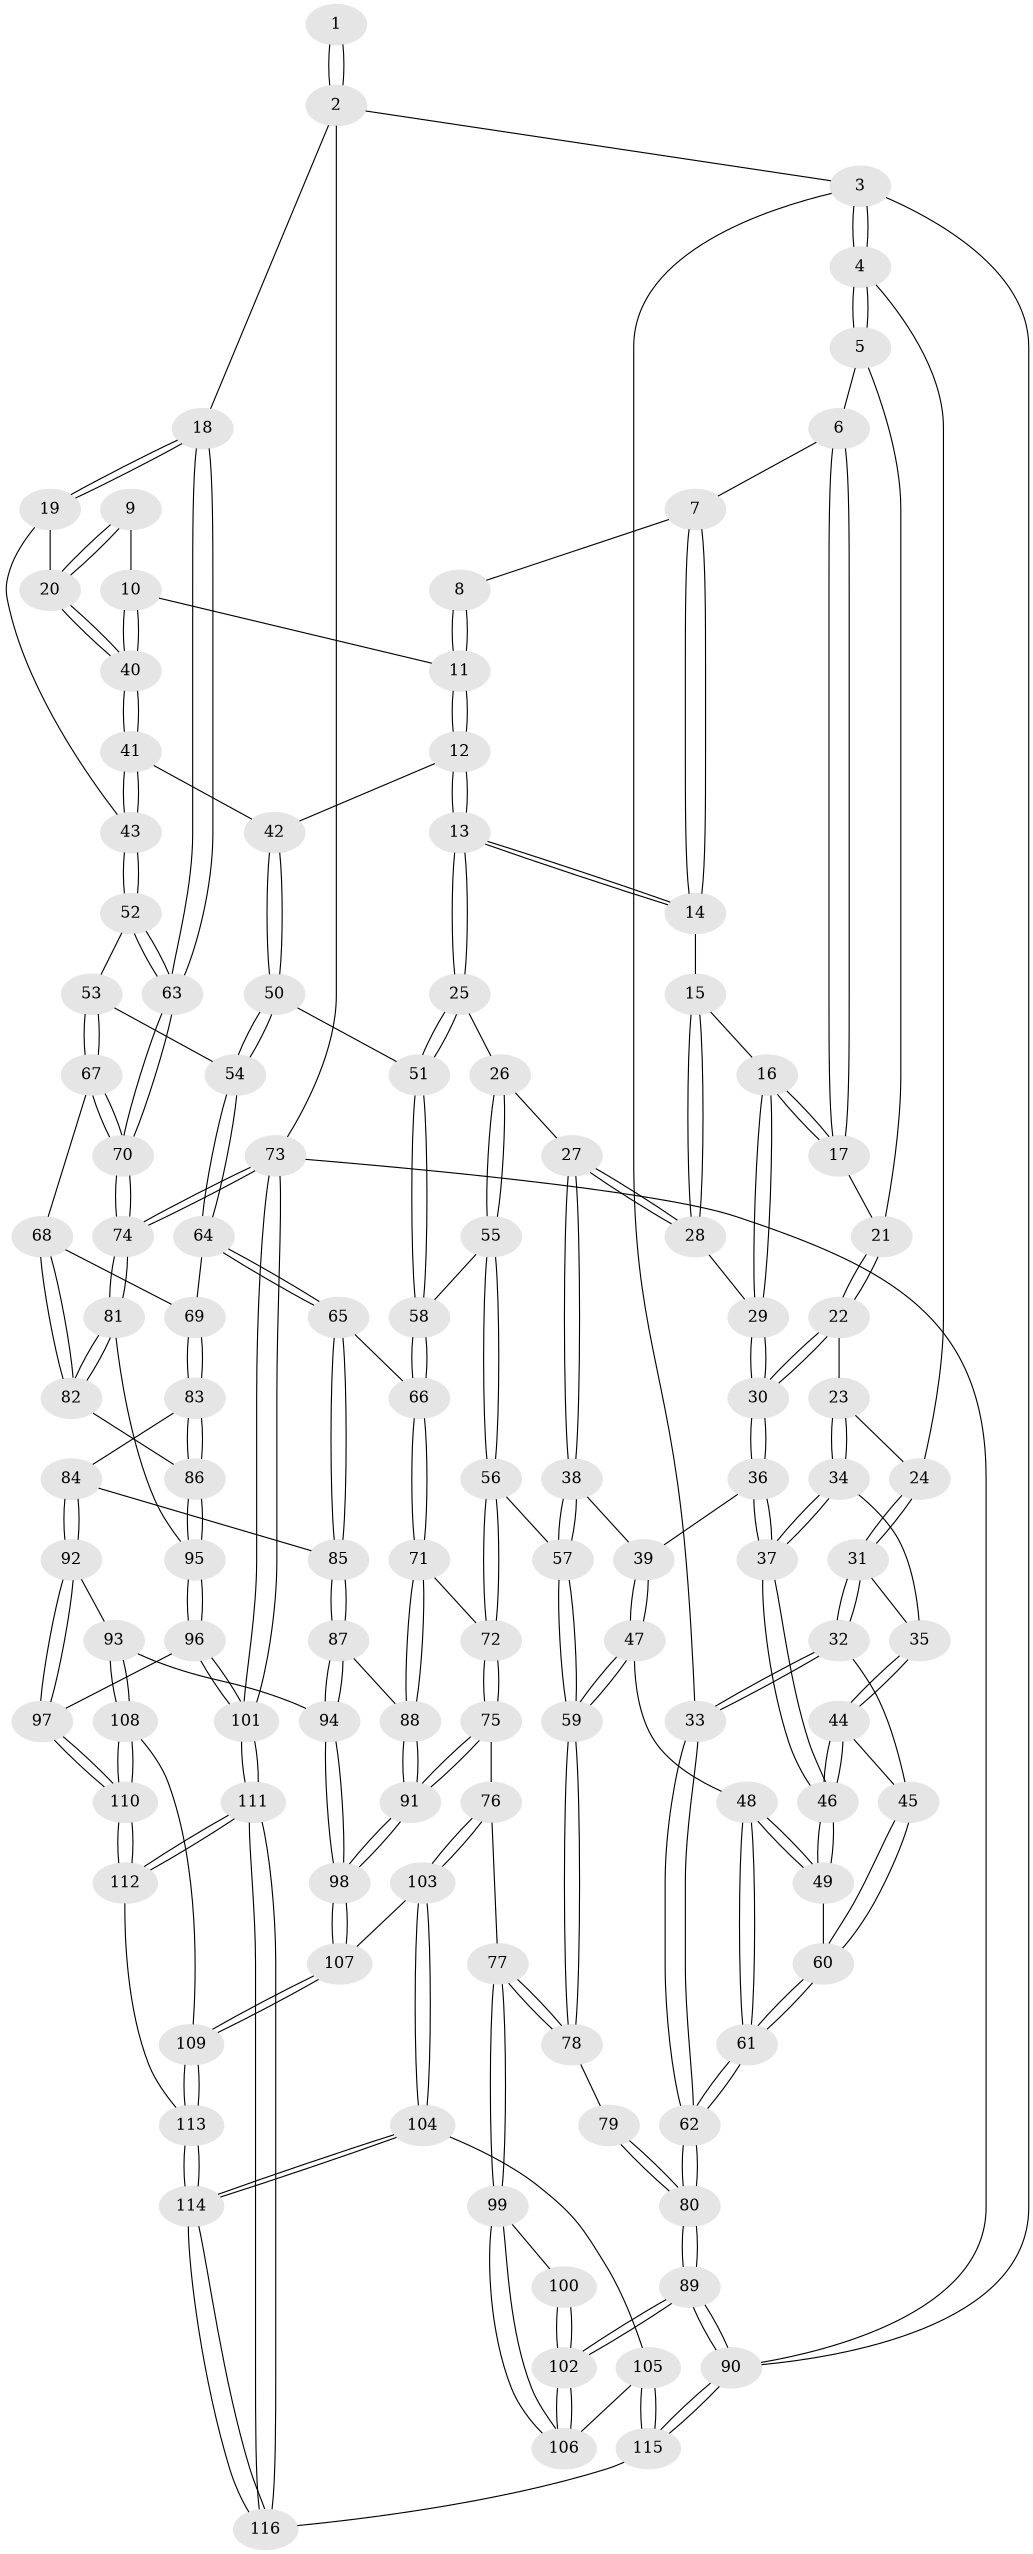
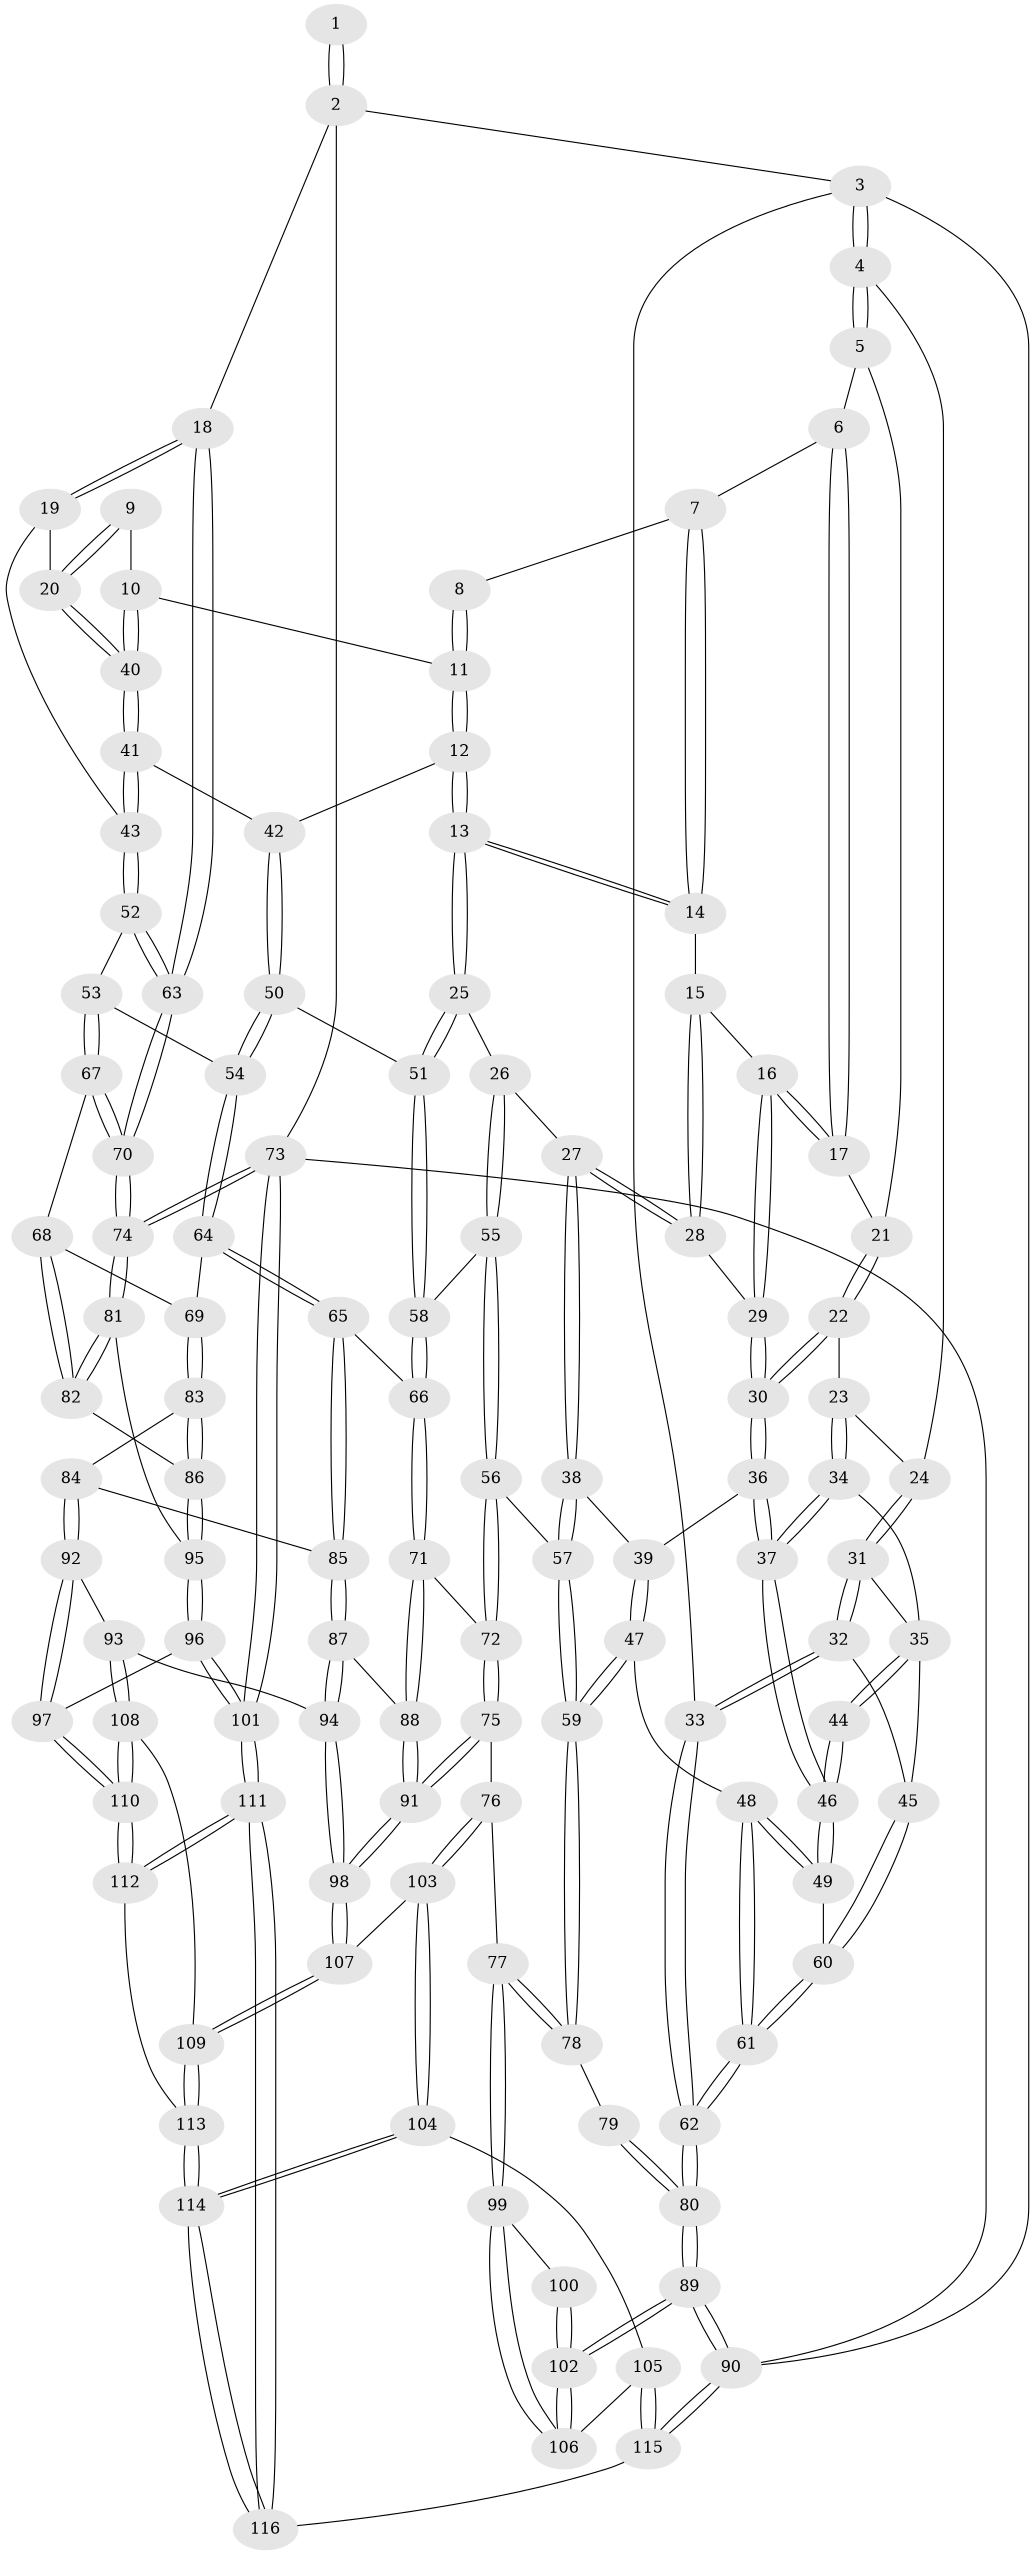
(874, 1762) -> (918, 1722)
